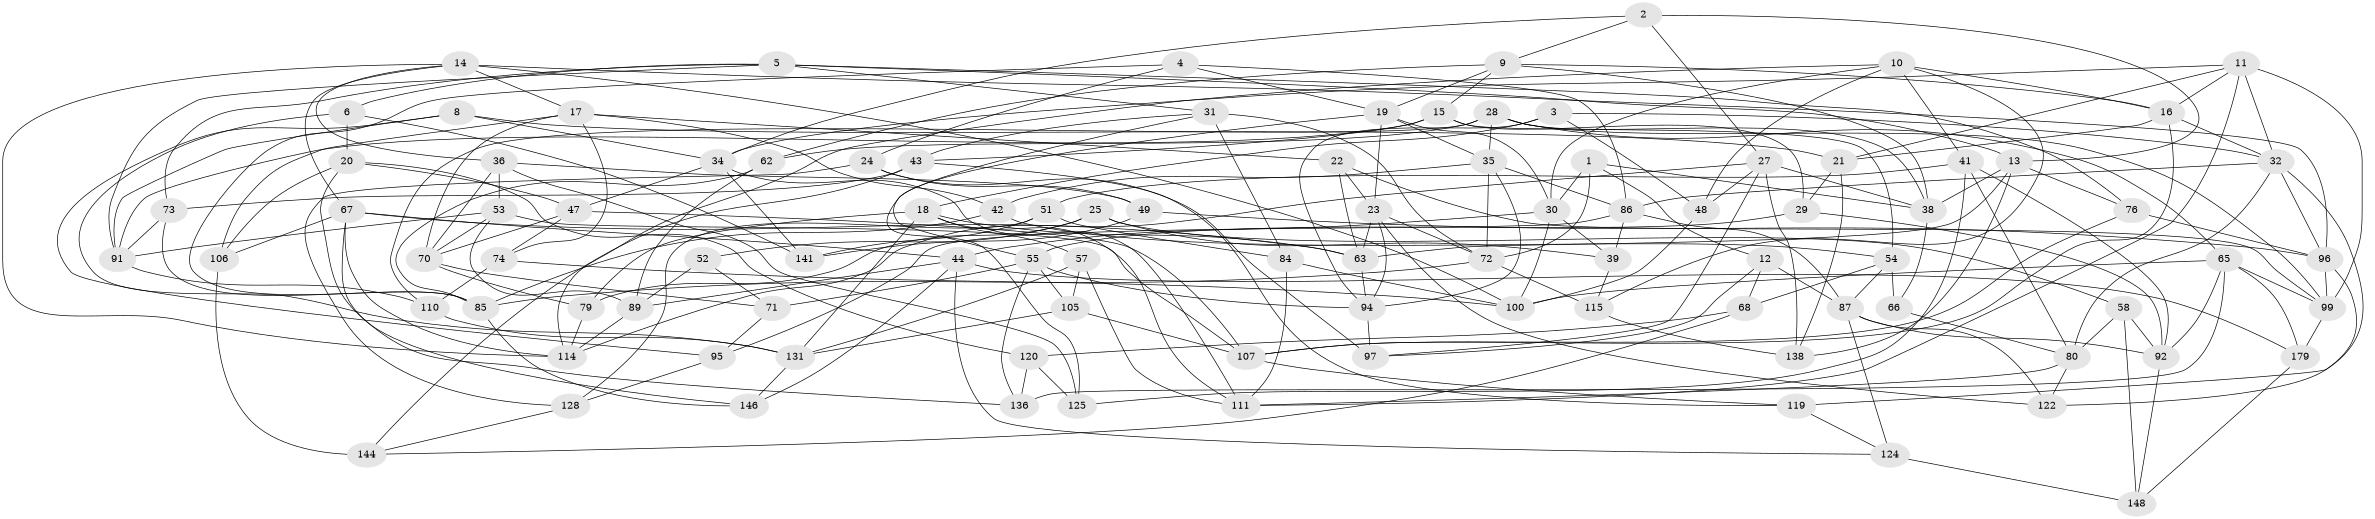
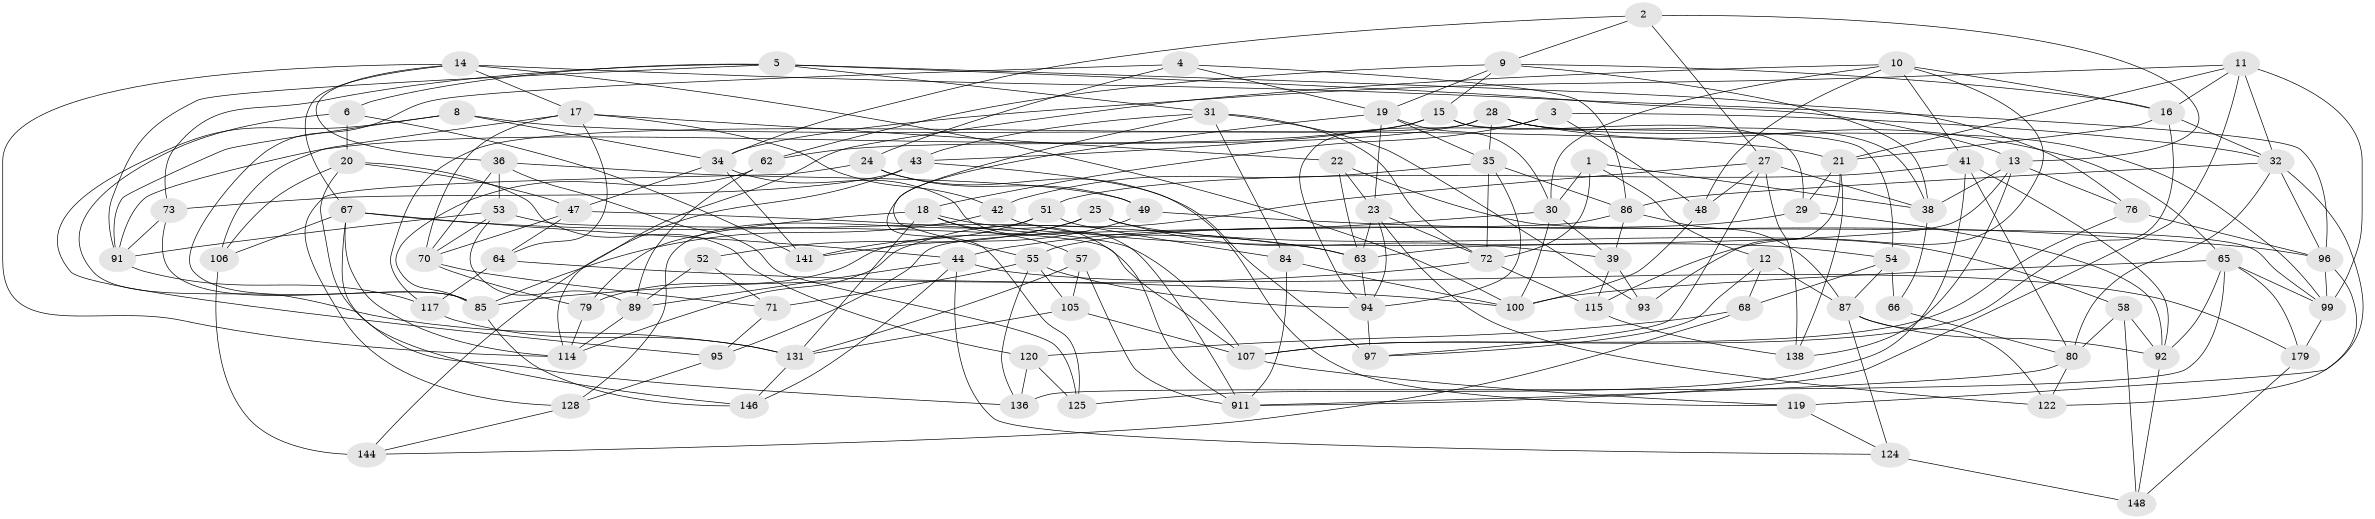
(499, 259) -> (499, 259)
(430, 308) -> (430, 308)
none -> (1644, 308)
(1241, 406) -> (1241, 406)
